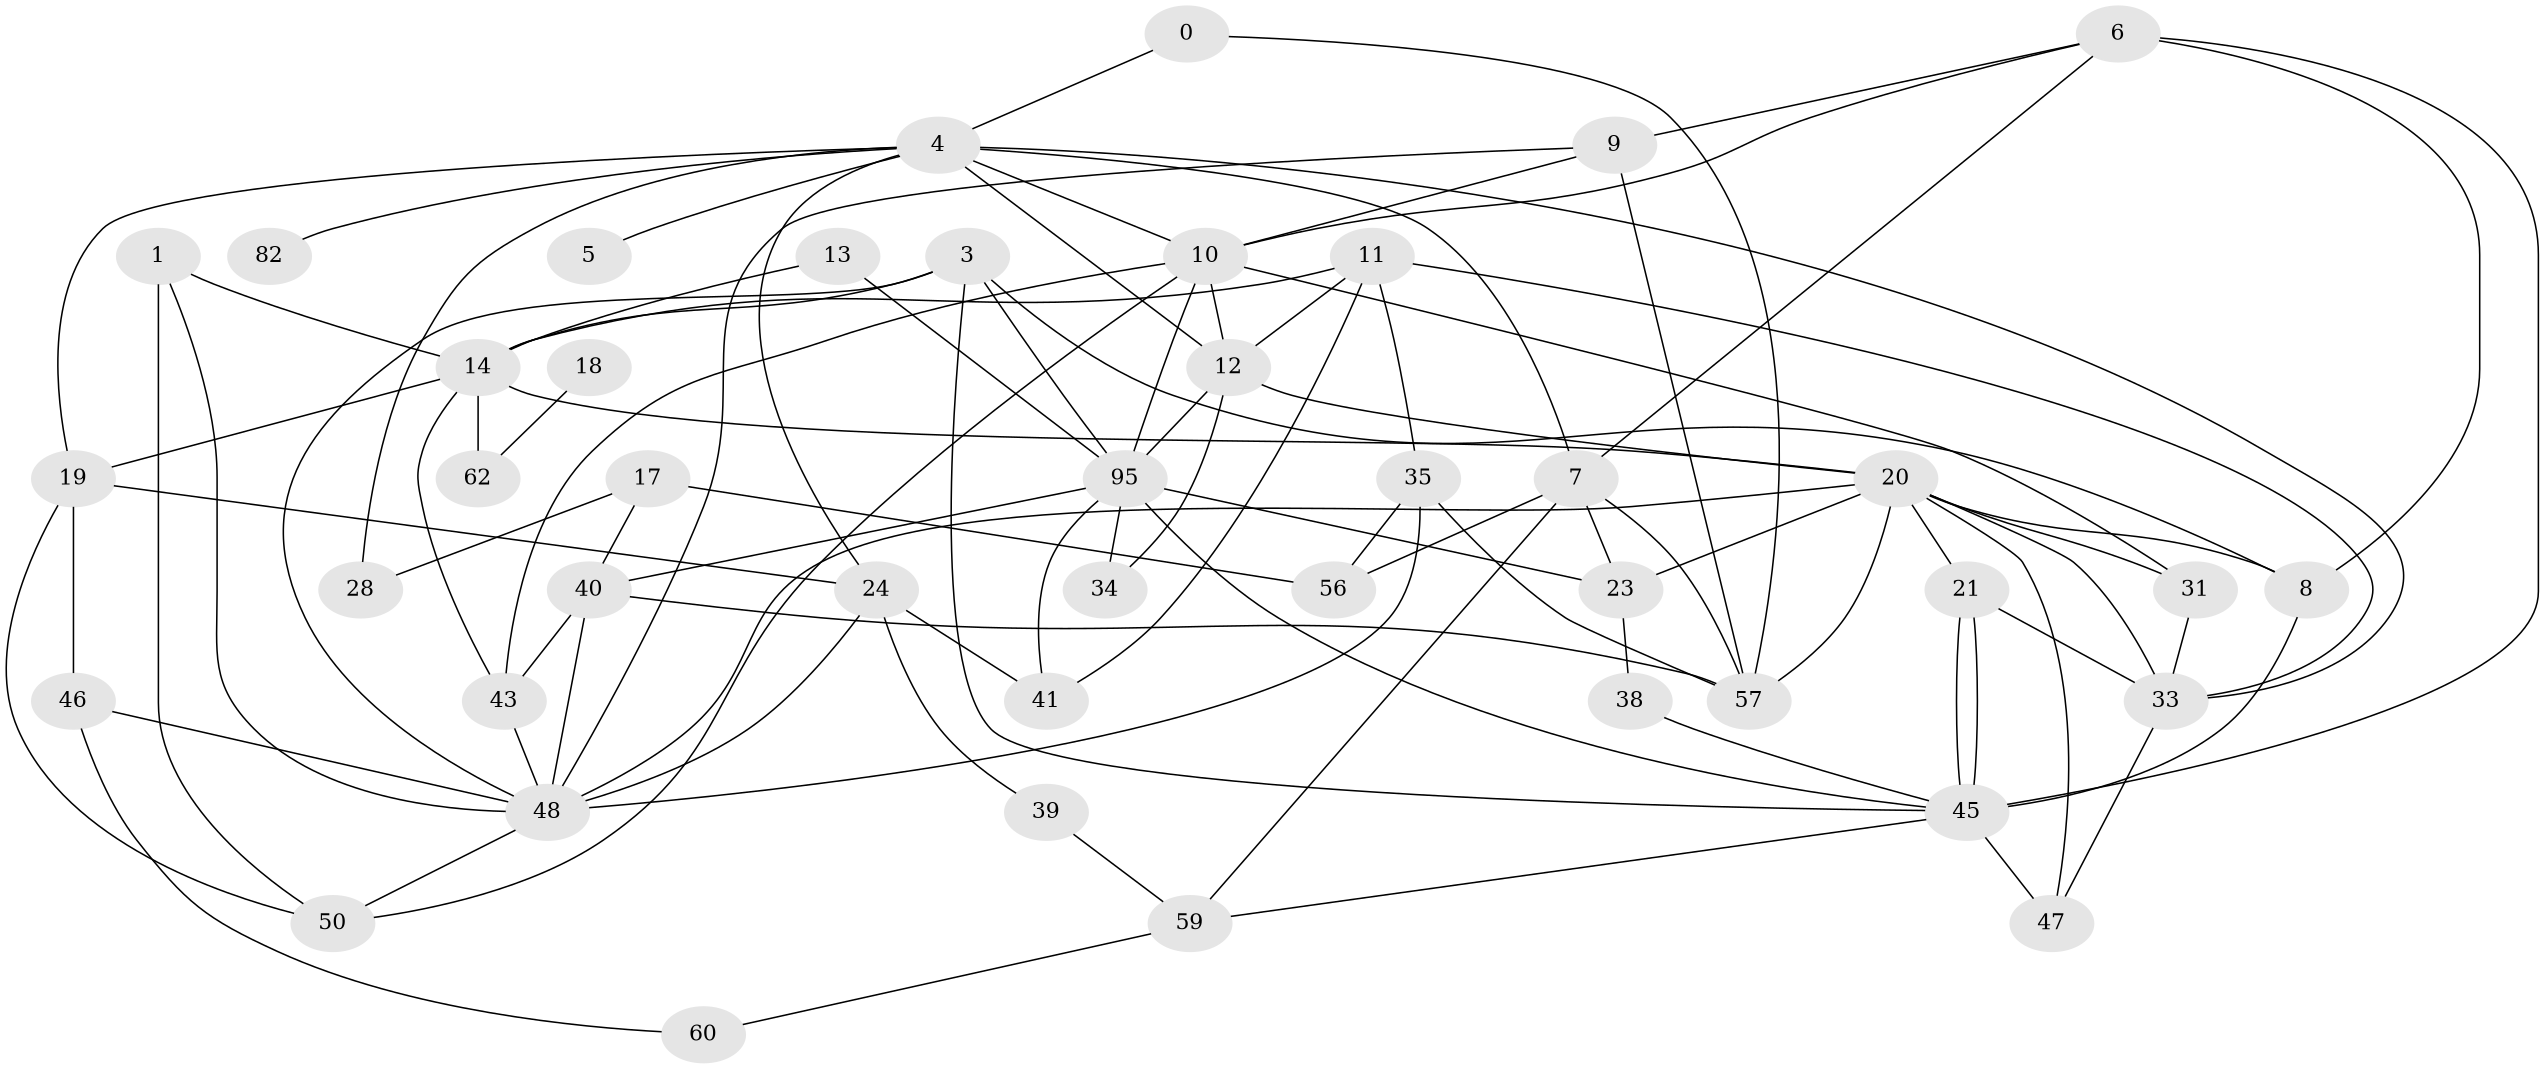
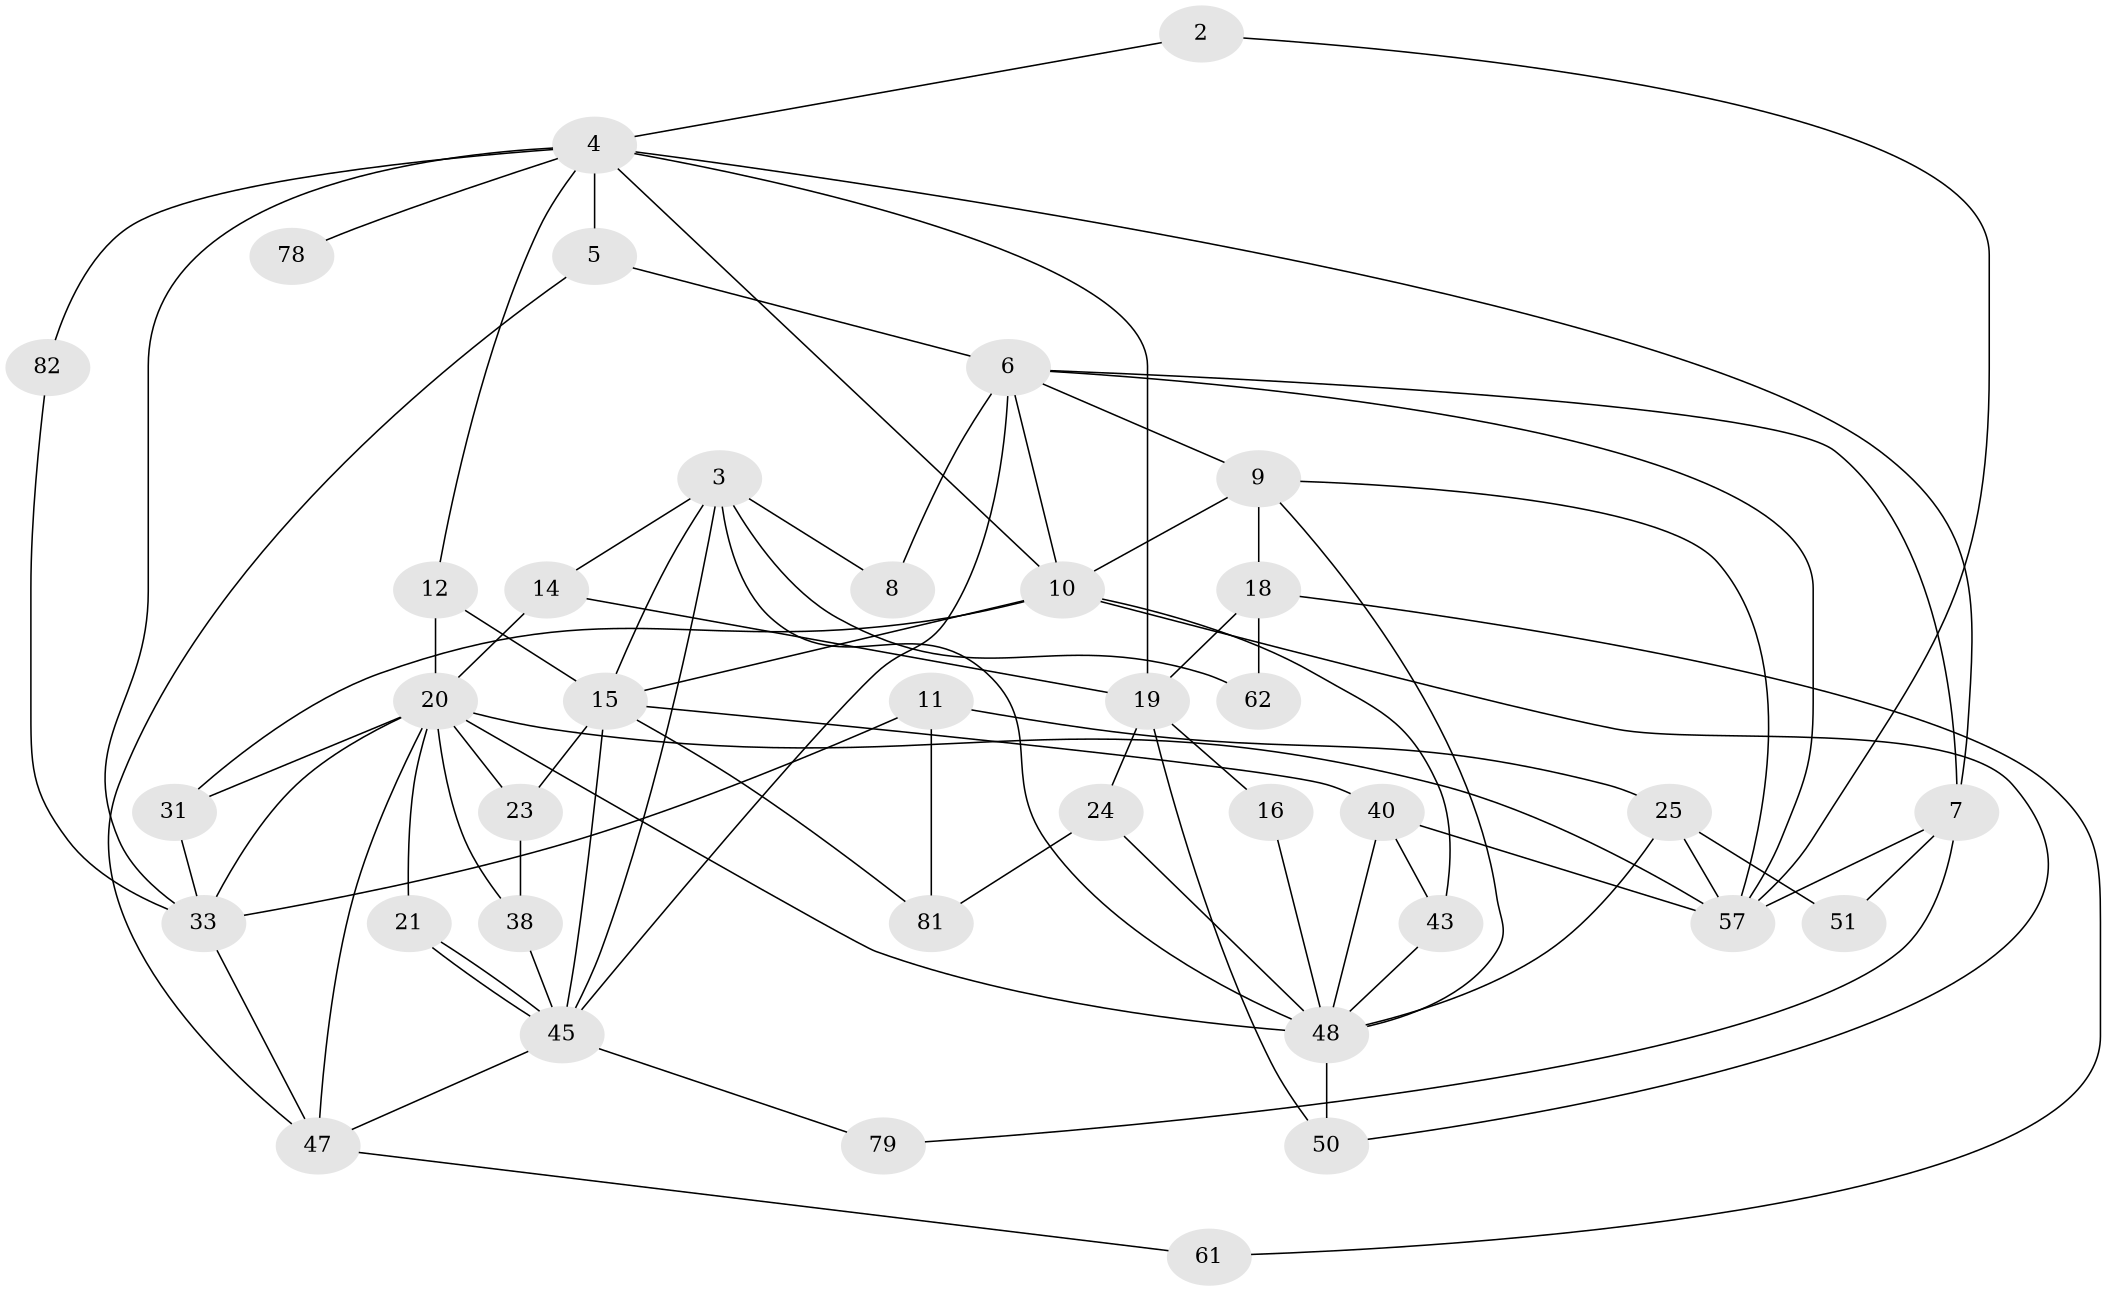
(1187, 34) -> (1202, 34)
(158, 256) -> none
(838, 256) -> none
(920, 300) -> none
none -> (802, 312)
(1217, 312) -> none
(1300, 312) -> none
(761, 336) -> none
(478, 423) -> (981, 658)
none -> (1617, 453)
(648, 479) -> none
(1125, 479) -> (605, 701)
(1419, 479) -> (1670, 812)
(2085, 531) -> (457, 819)
(1599, 534) -> none
none -> (1259, 535)
(432, 541) -> none
(361, 590) -> (292, 256)
(1105, 590) -> none
(1334, 590) -> (1844, 924)
none -> (1203, 645)
(2067, 646) -> (31, 683)
none -> (184, 660)
(73, 701) -> (1271, 812)
(1046, 701) -> (931, 924)
(2182, 754) -> none
(1046, 812) -> none
(1190, 924) -> (883, 1146)
(704, 1035) -> none
none -> (1209, 1257)
